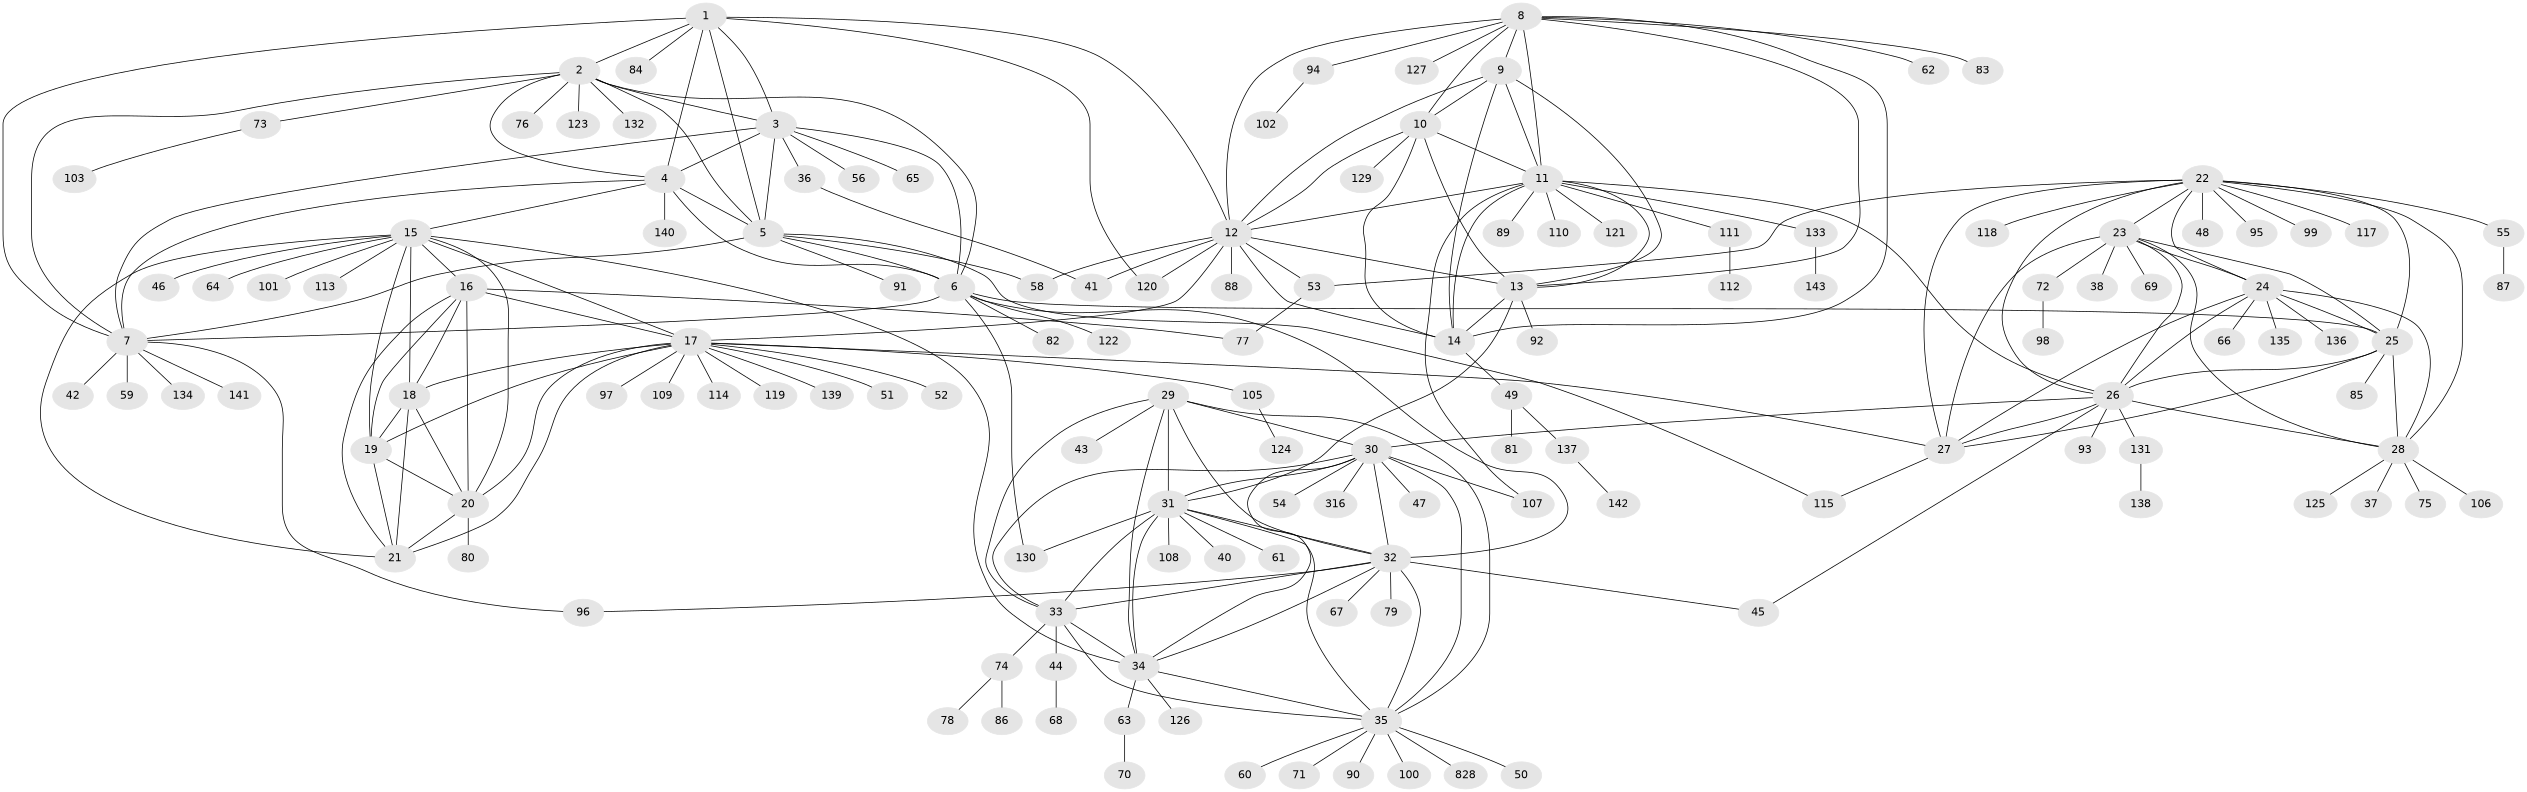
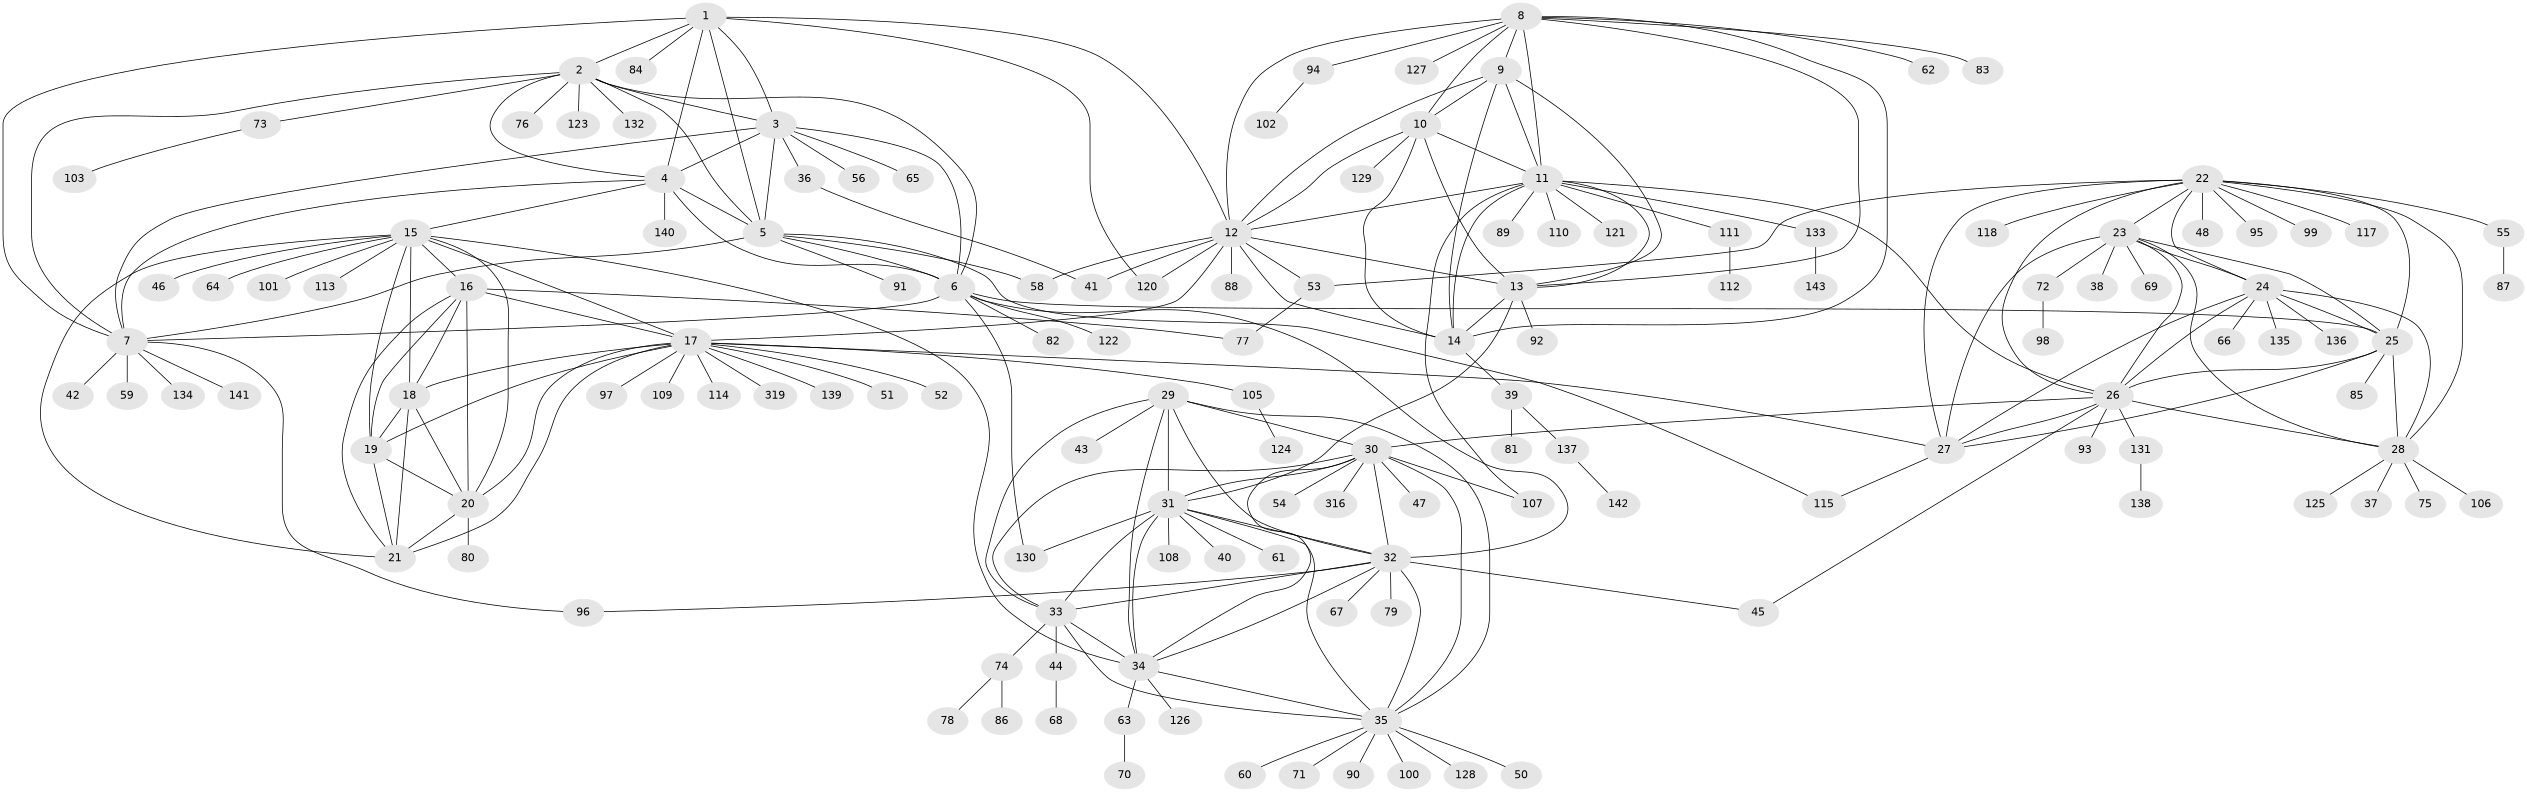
(775, 396) -> (775, 396)
(1512, 396) -> (1512, 396)
(1466, 775) -> (1466, 775)
